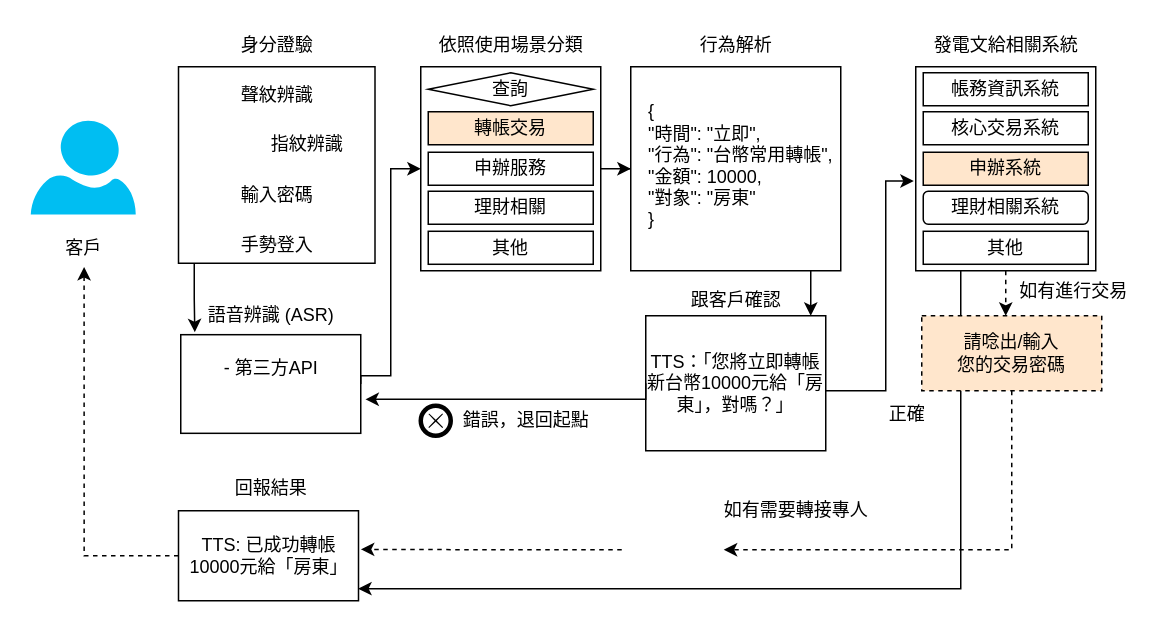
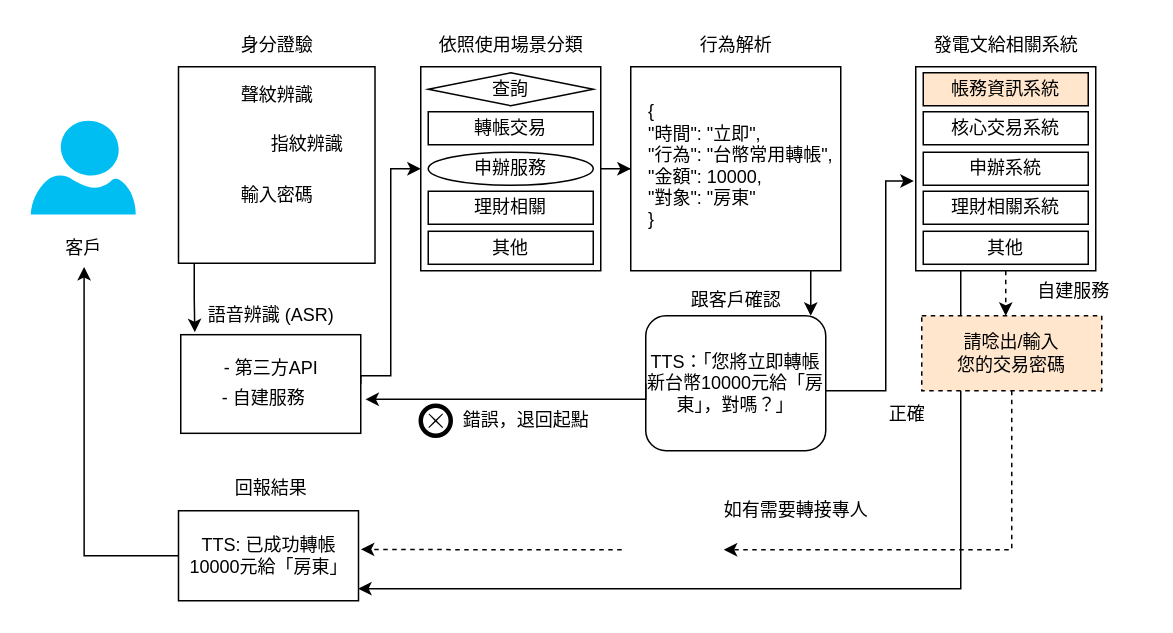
(1006, 89) -> (1006, 89)
(511, 128) -> (511, 128)
(511, 169) -> (511, 169)
(1006, 169) -> (1006, 169)
(1006, 208) -> (1006, 208)
(277, 245) -> none
(1074, 292) -> (1074, 292)
(736, 383) -> (736, 383)
none -> (263, 398)
(84, 464) -> (84, 464)
